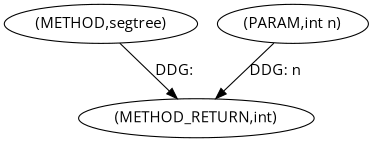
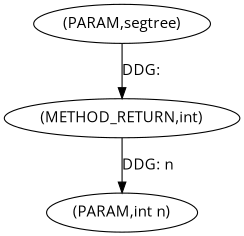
(101, 24) -> (122, 24)
(249, 67) -> (122, 160)
